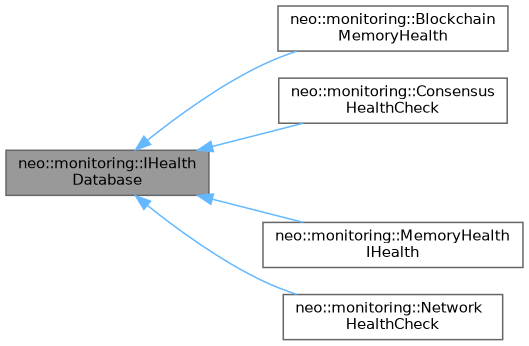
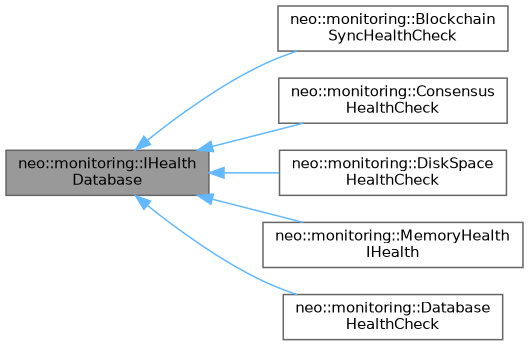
(393, 29) -> (393, 29)
none -> (393, 173)
(393, 317) -> (393, 317)
